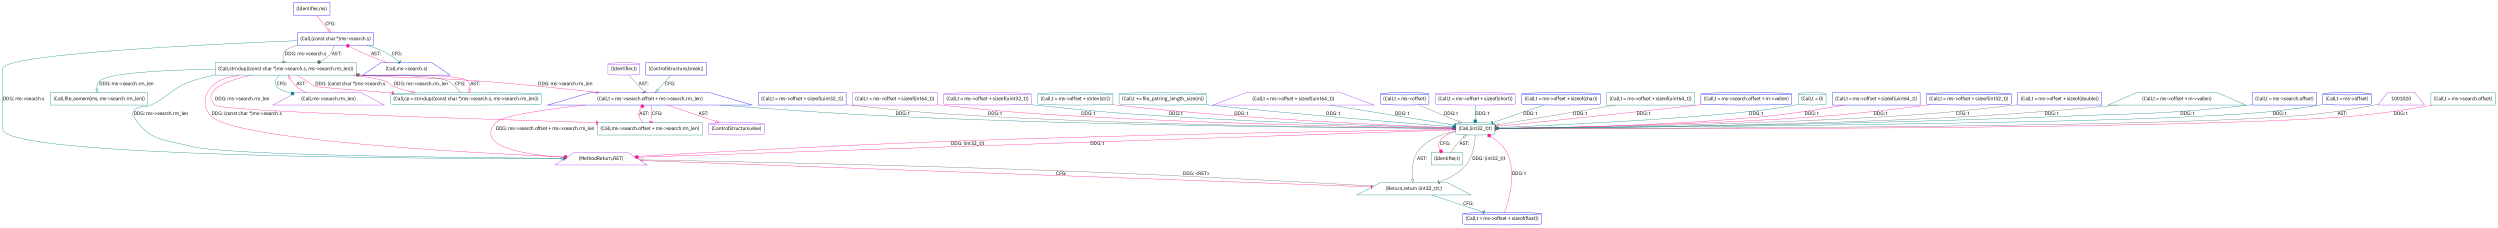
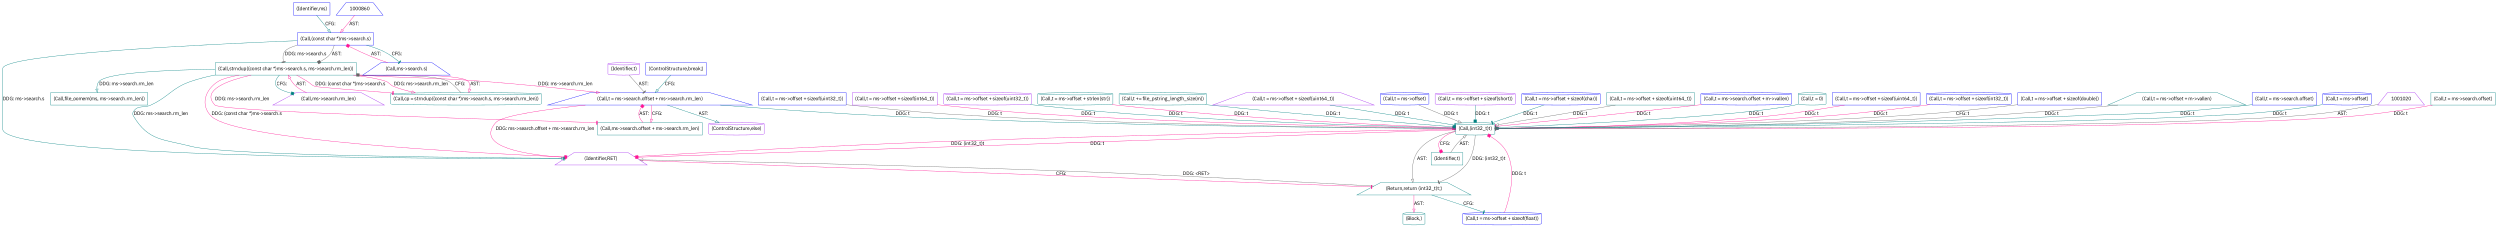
none -> (360, 9)
(322, 23) -> (322, 23)
(652, 112) -> (652, 112)
(692, 113) -> (692, 113)
(601, 159) -> (601, 159)
none -> (1414, 219)
